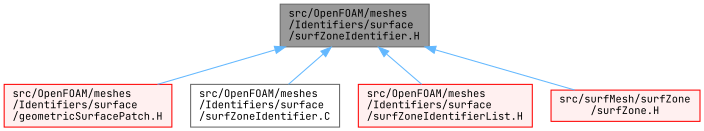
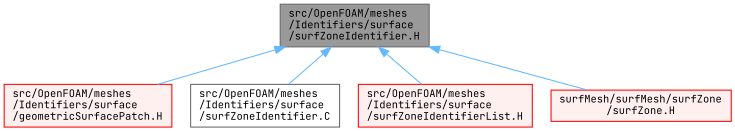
(626, 106) -> (641, 106)
